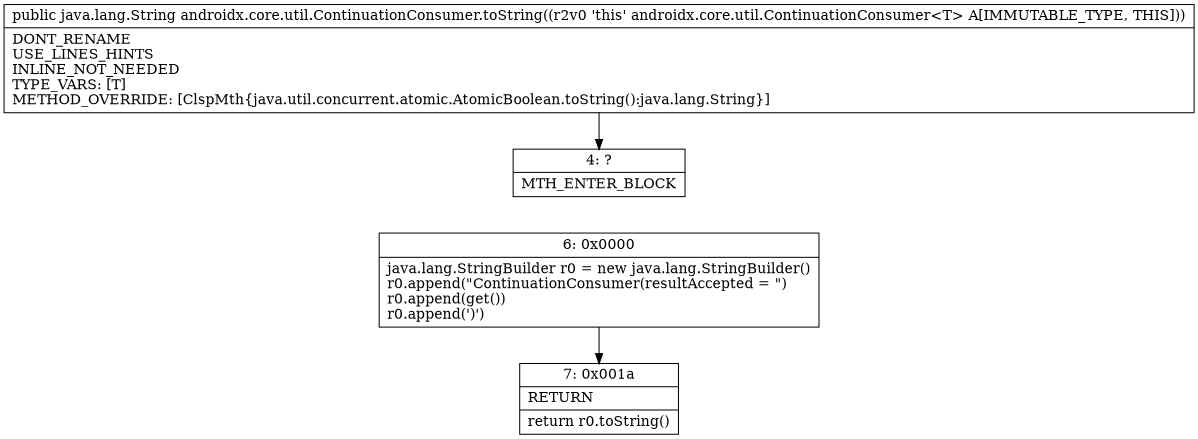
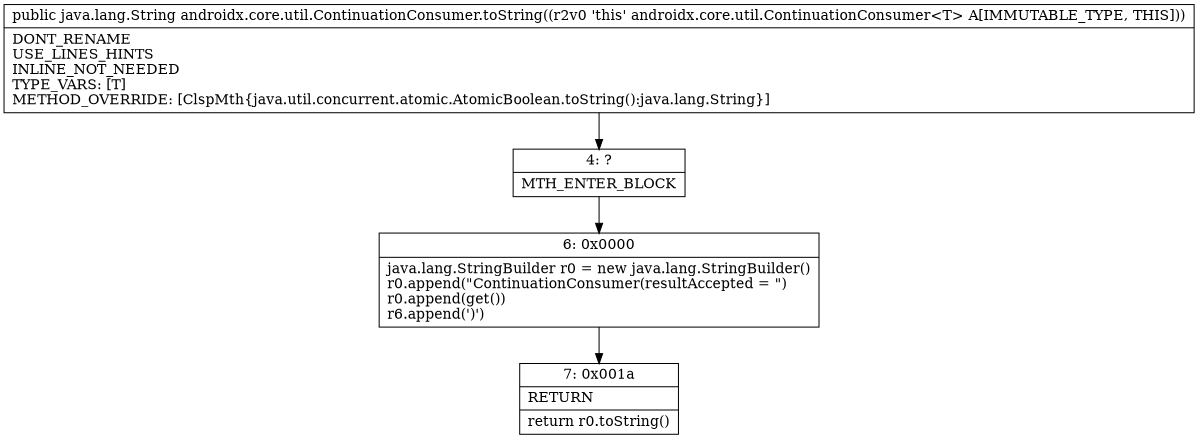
none -> (599, 210)
(436, 314) -> (436, 314)
